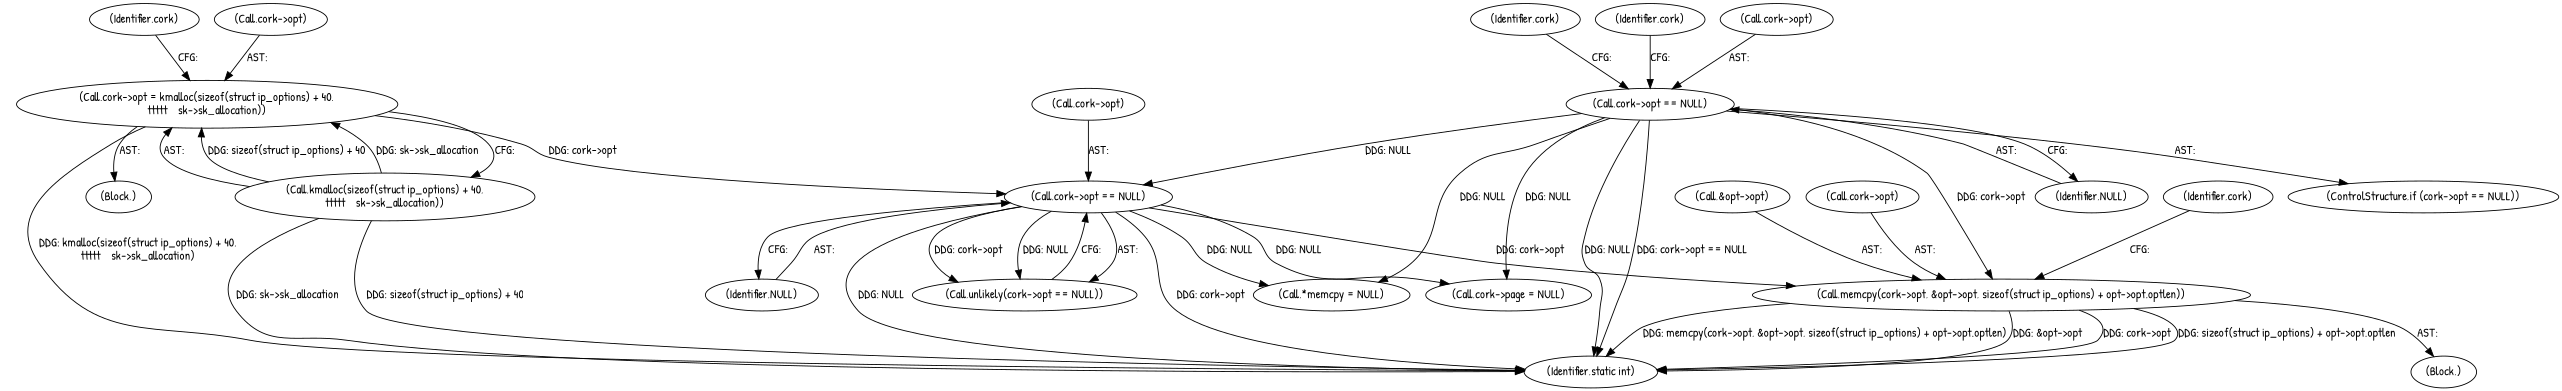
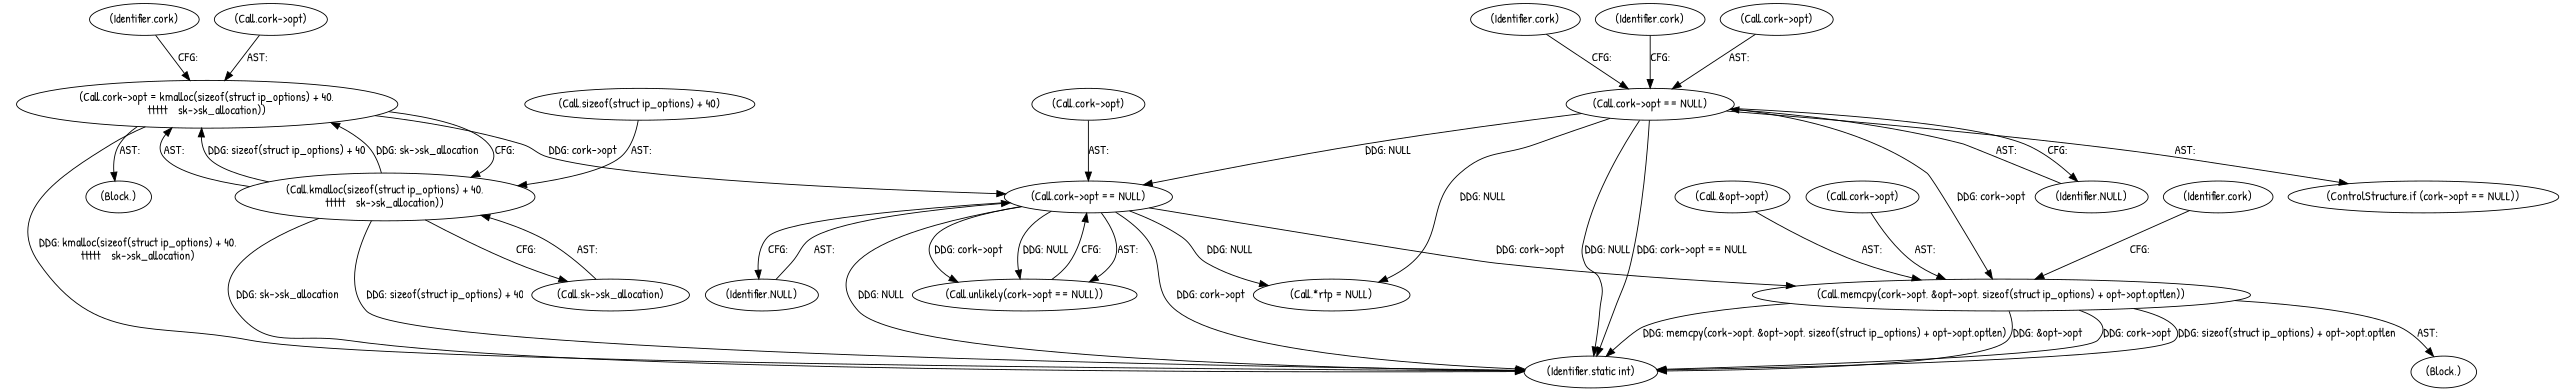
none -> (640, 104)
none -> (611, 295)
(1332, 295) -> (1332, 295)
(1509, 295) -> none
